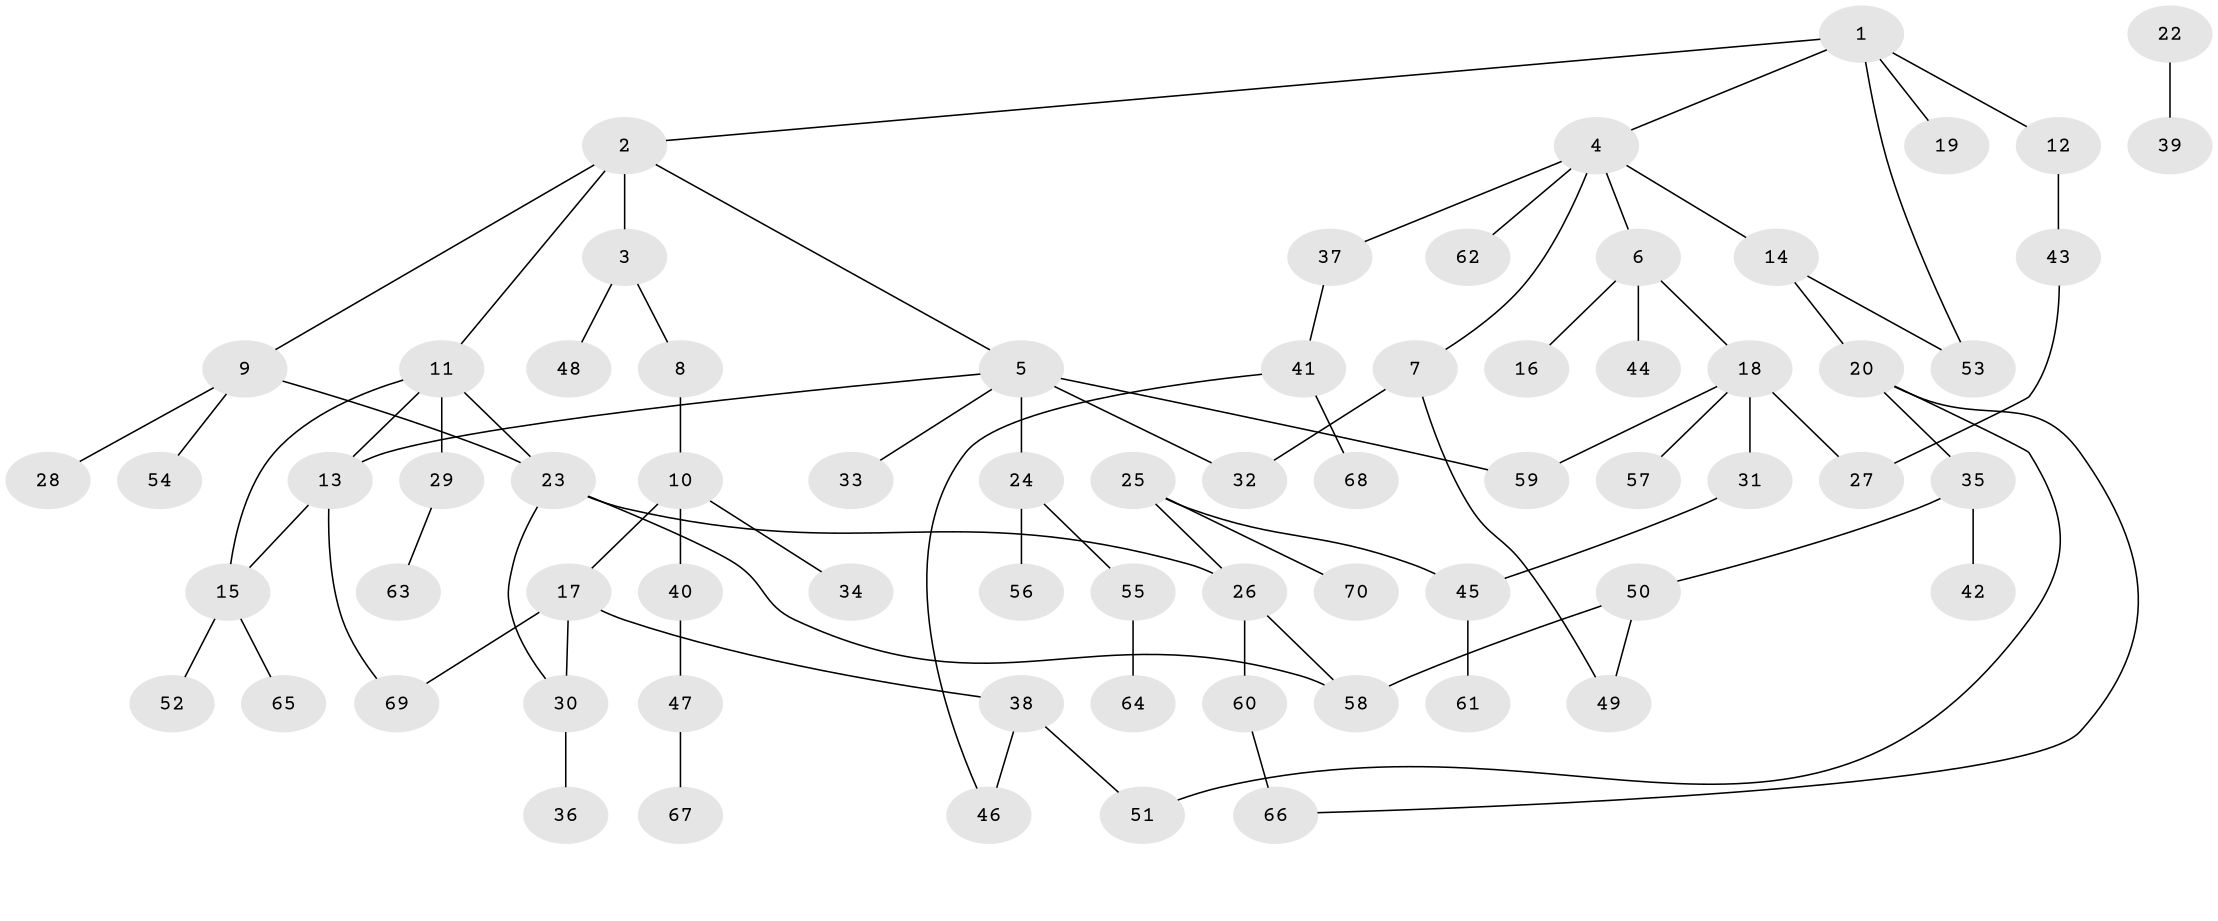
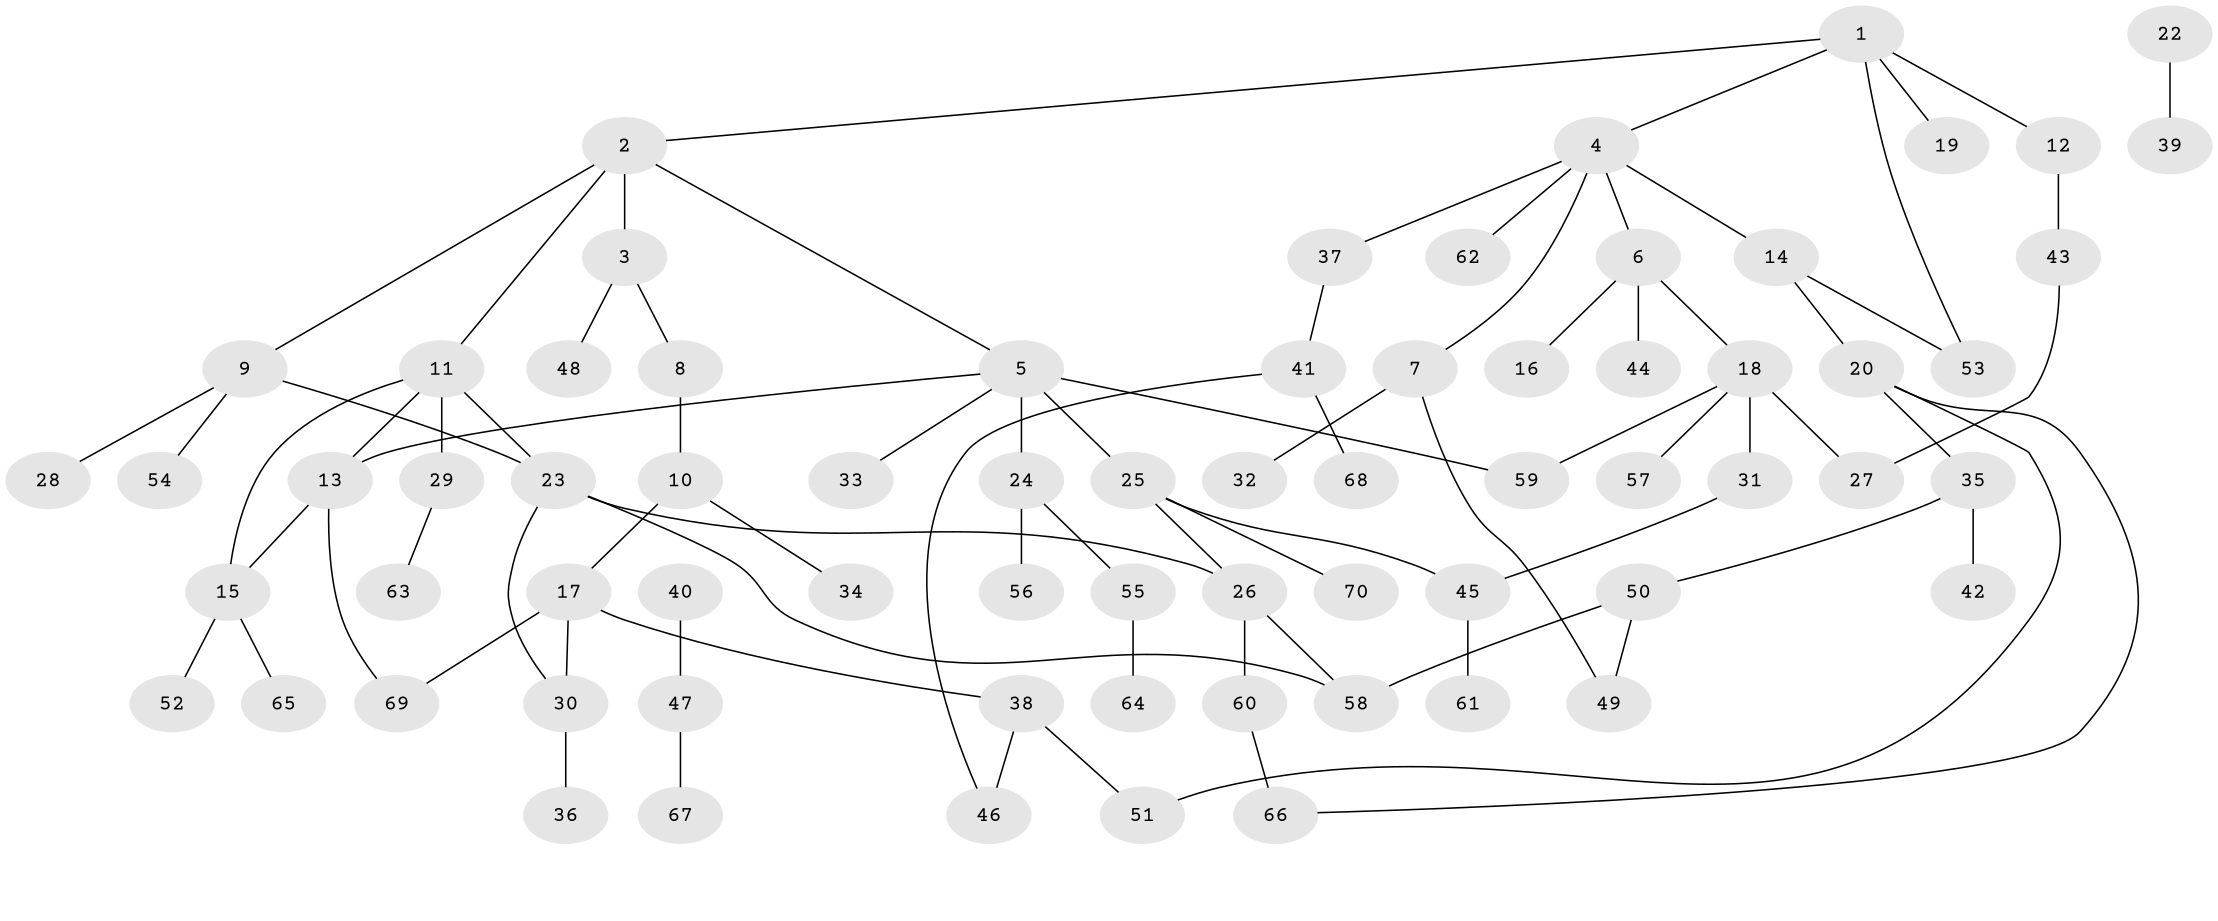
(1133, 425) -> (1077, 425)
(680, 546) -> none
